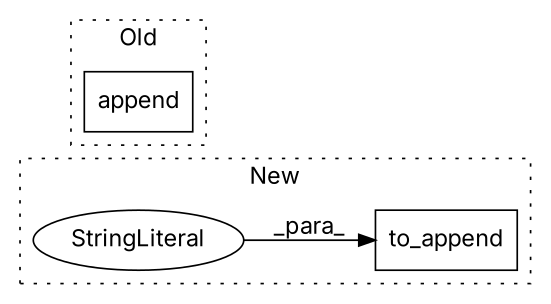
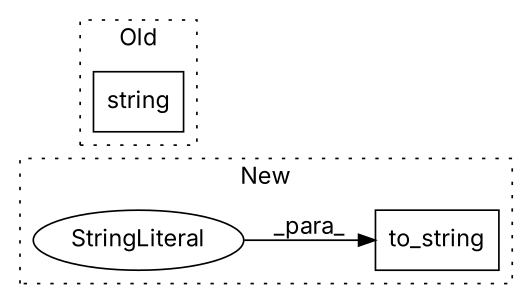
(139, 102) -> (139, 102)
(446, 240) -> (437, 240)
